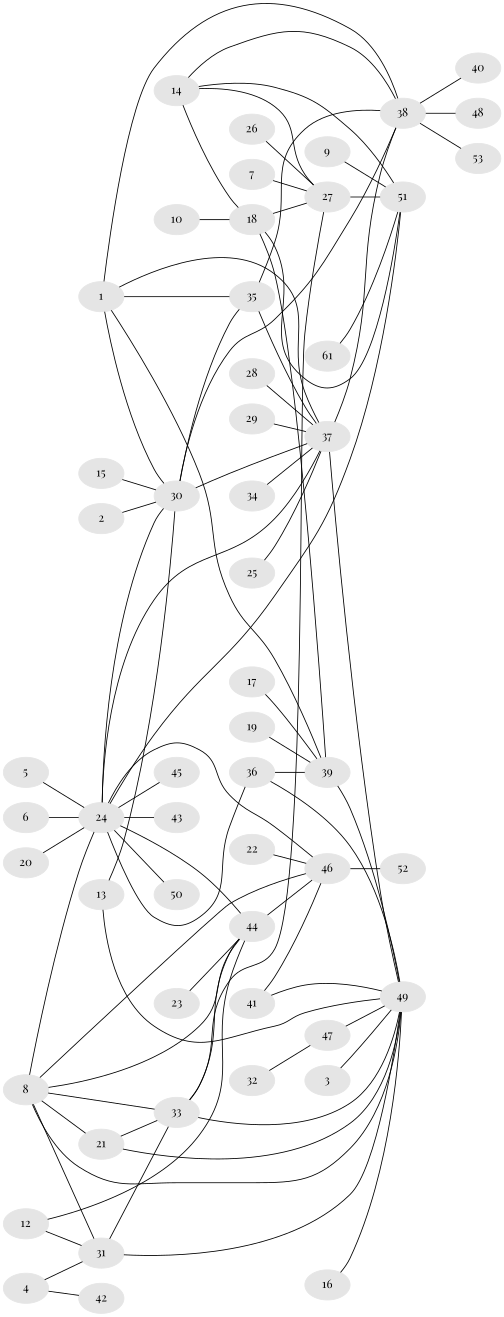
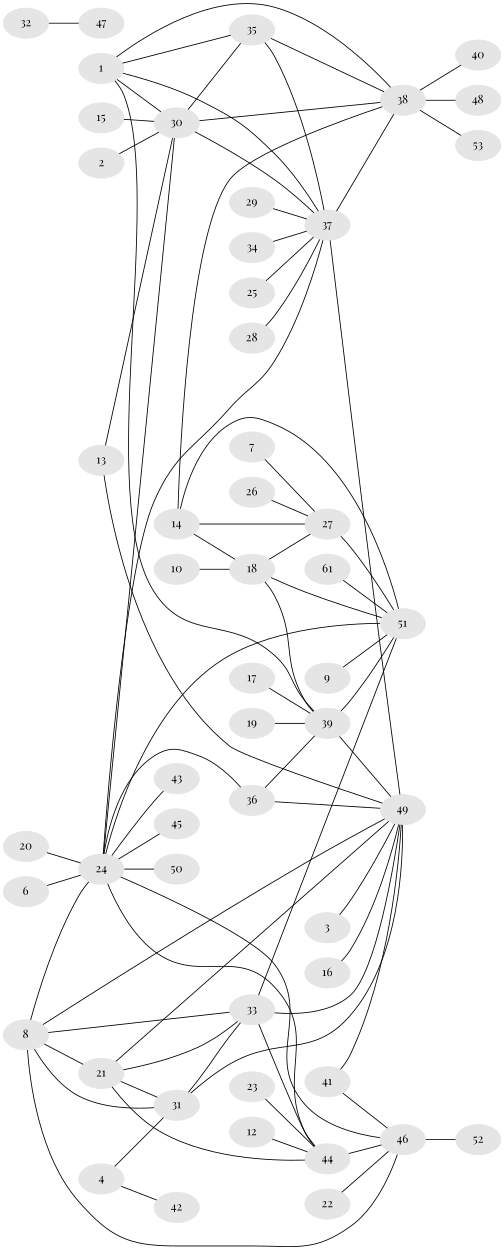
(299, 673) -> (327, 817)
none -> (369, 675)
(26, 772) -> none
(365, 1016) -> none
(172, 1046) -> (198, 1147)
(64, 1238) -> (139, 1089)
